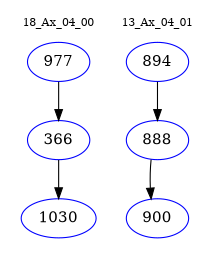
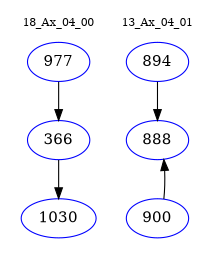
(150, 174) -> (165, 185)
